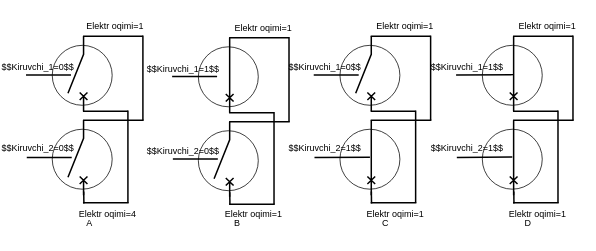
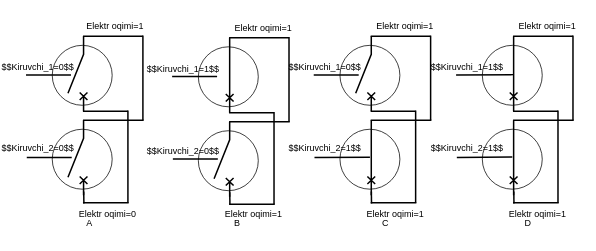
(108, 214) -> (108, 214)
